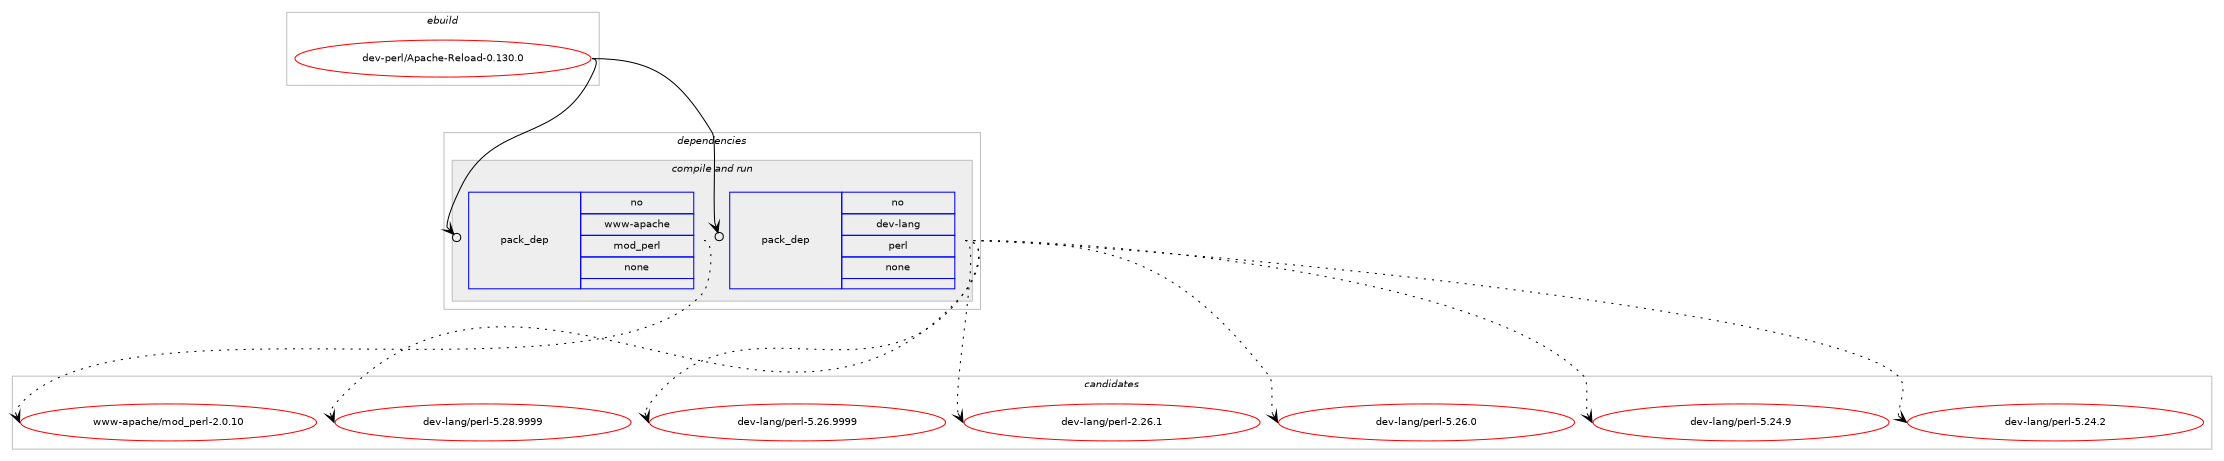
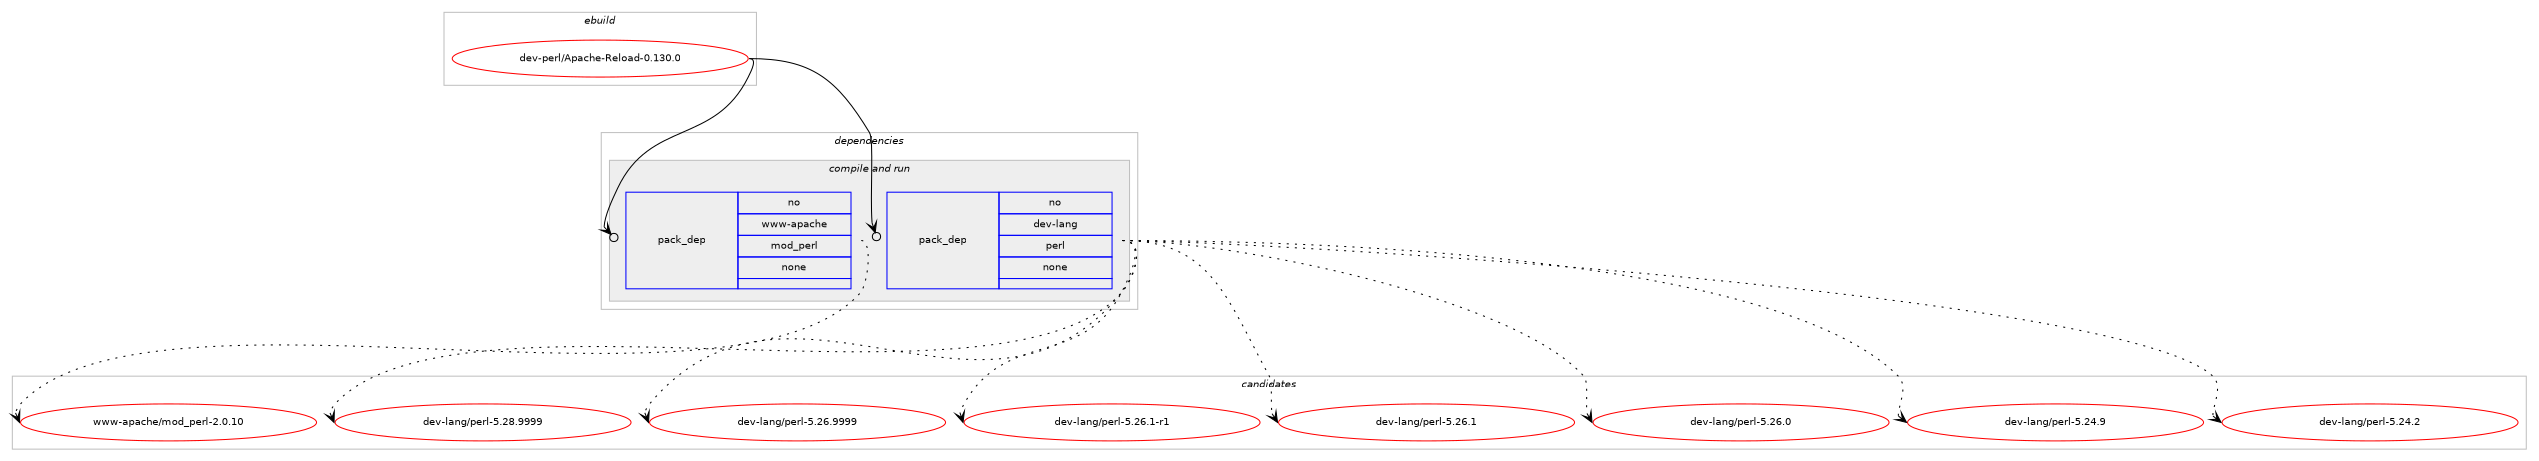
(1112, 422) -> (1427, 422)
none -> (1112, 422)
